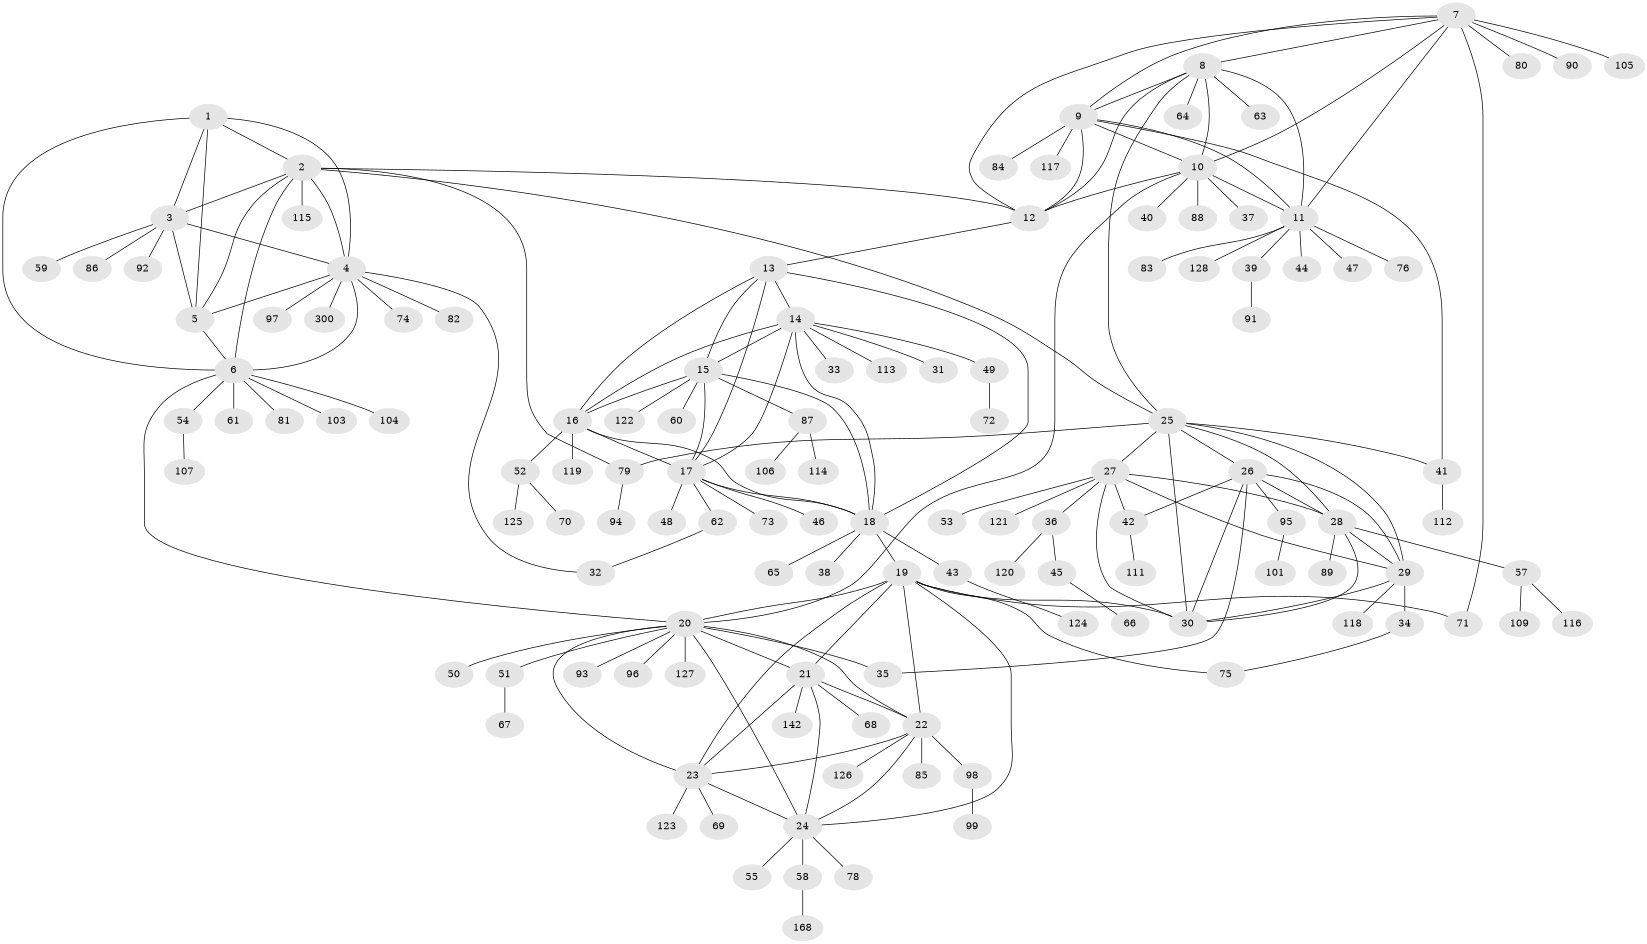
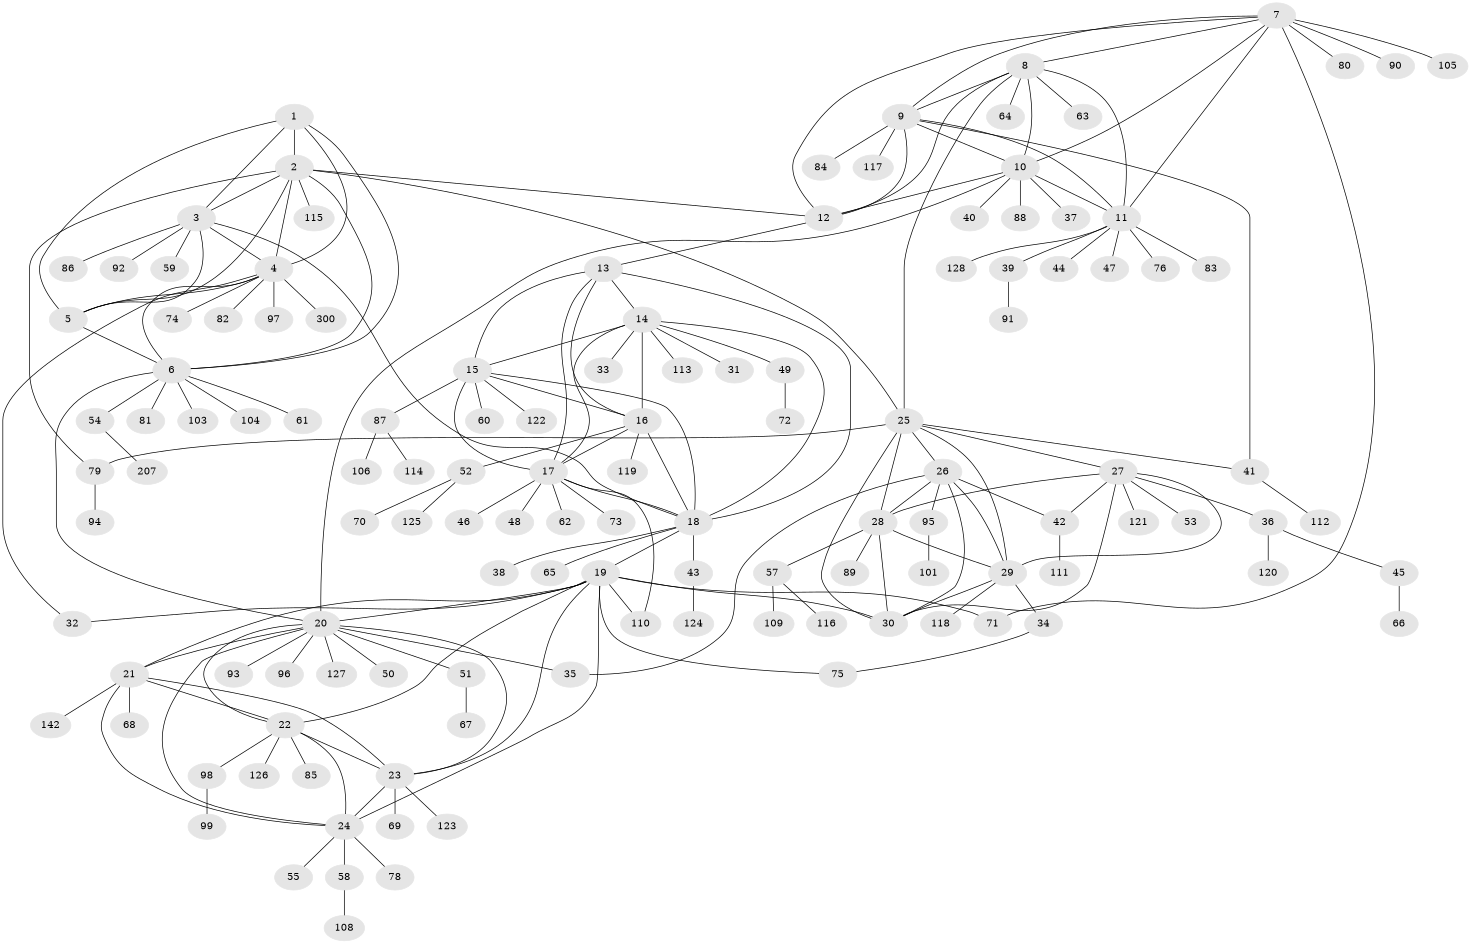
none -> (422, 405)
(184, 472) -> (147, 472)
(658, 549) -> (340, 608)
none -> (641, 624)
(803, 928) -> (344, 928)
